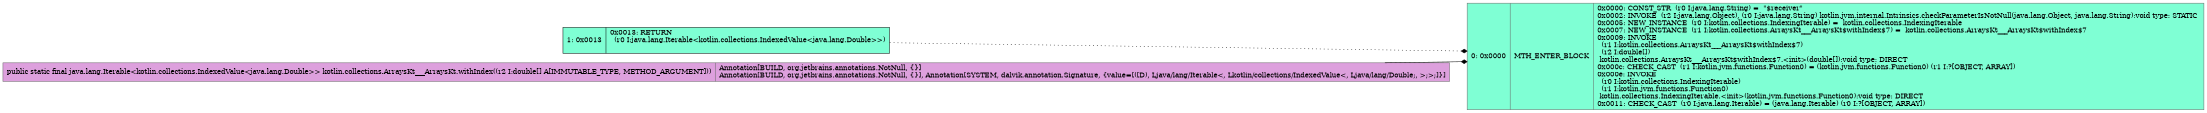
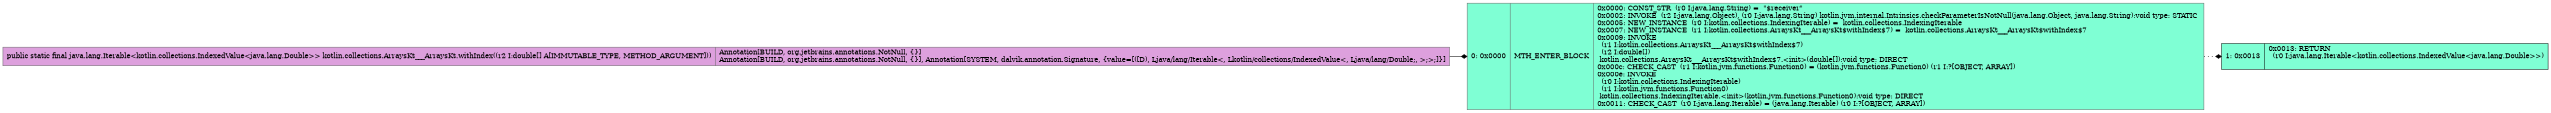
(1175, 47) -> (2210, 56)
